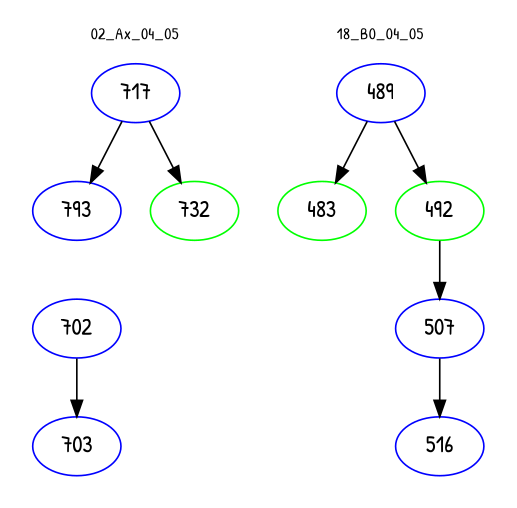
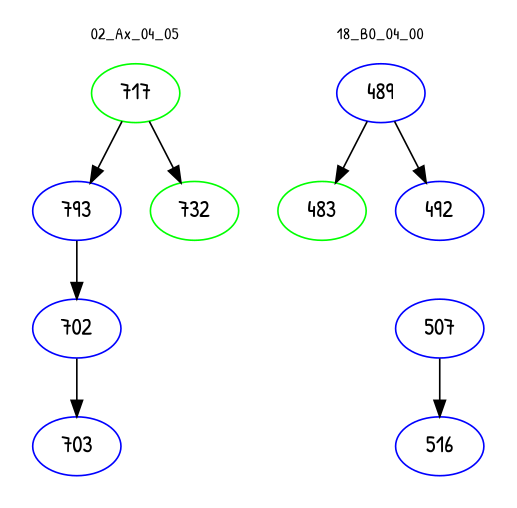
(381, 35) -> (381, 35)
(136, 93) -> (136, 93)
(440, 211) -> (440, 211)
none -> (77, 262)
(440, 262) -> none
